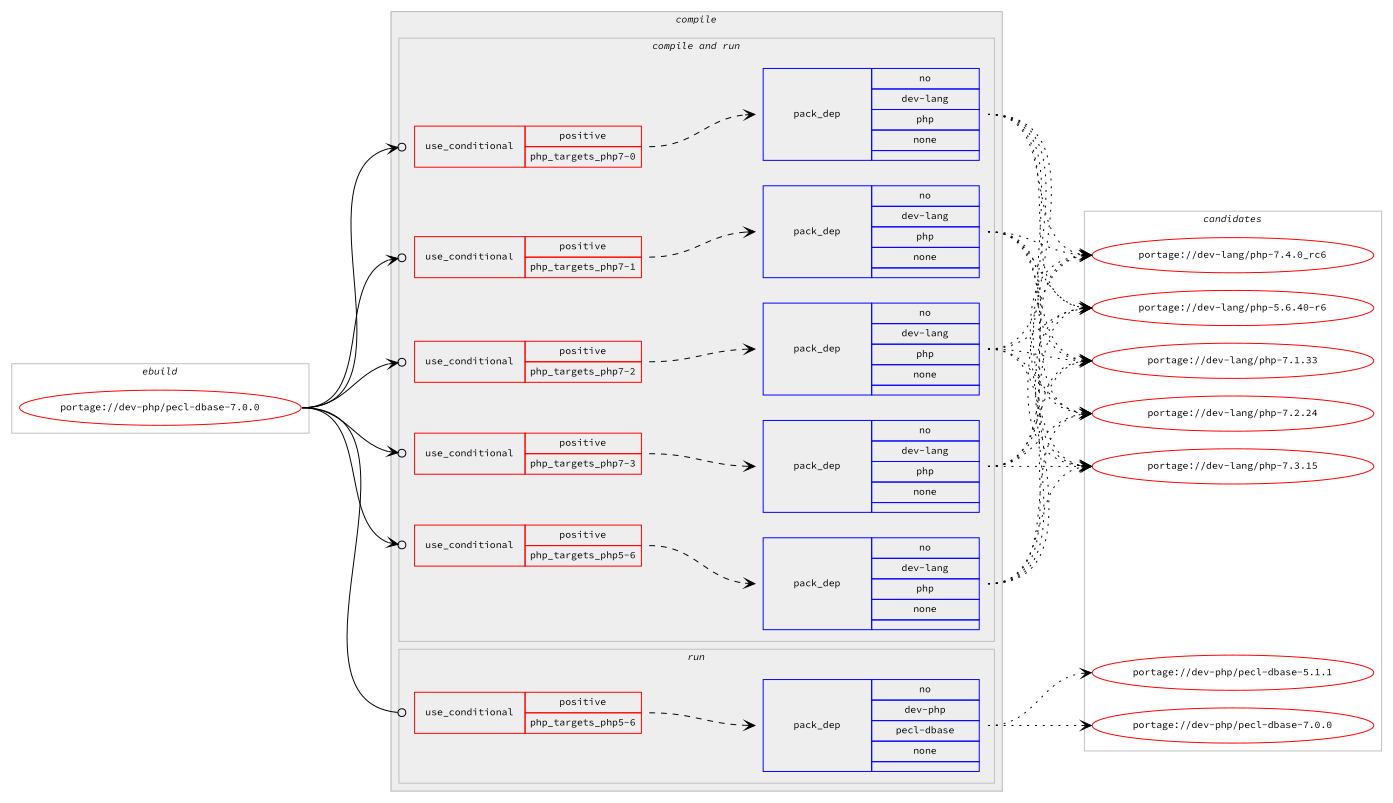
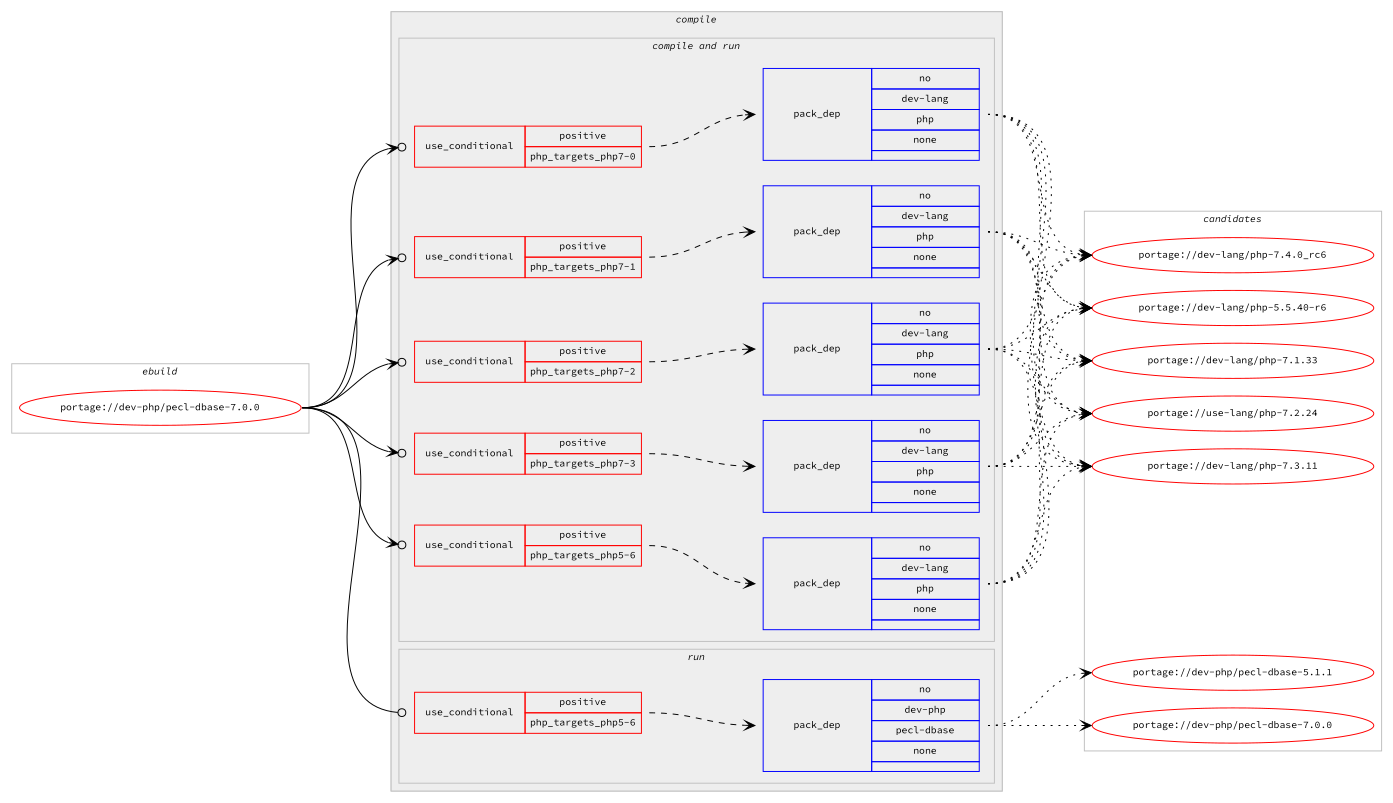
(1233, 308) -> (1233, 308)
(1233, 414) -> (1233, 414)
(1233, 466) -> (1233, 466)
